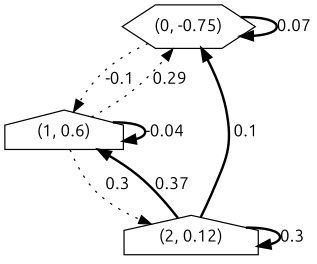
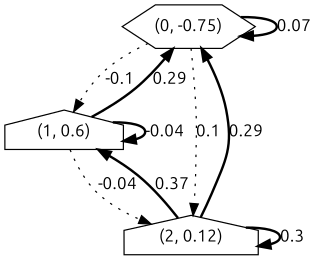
(131, 92) -> (131, 92)
none -> (196, 126)
(246, 132) -> (246, 132)
(118, 184) -> (118, 184)
